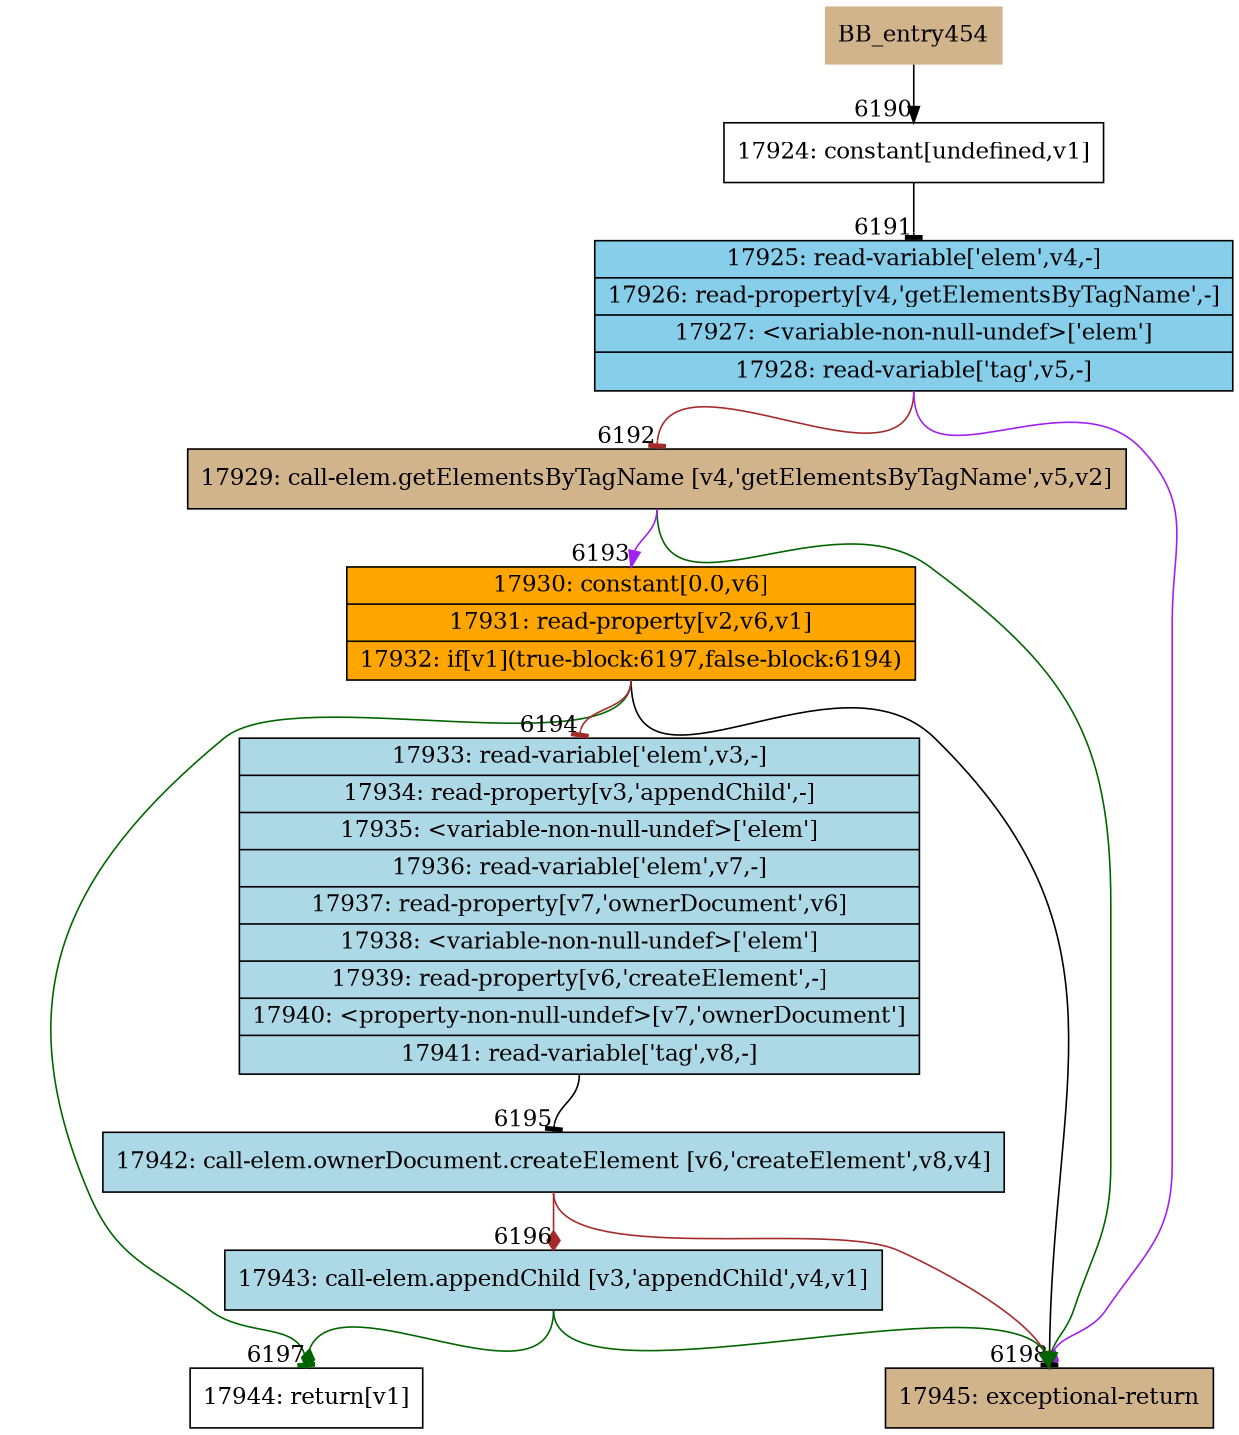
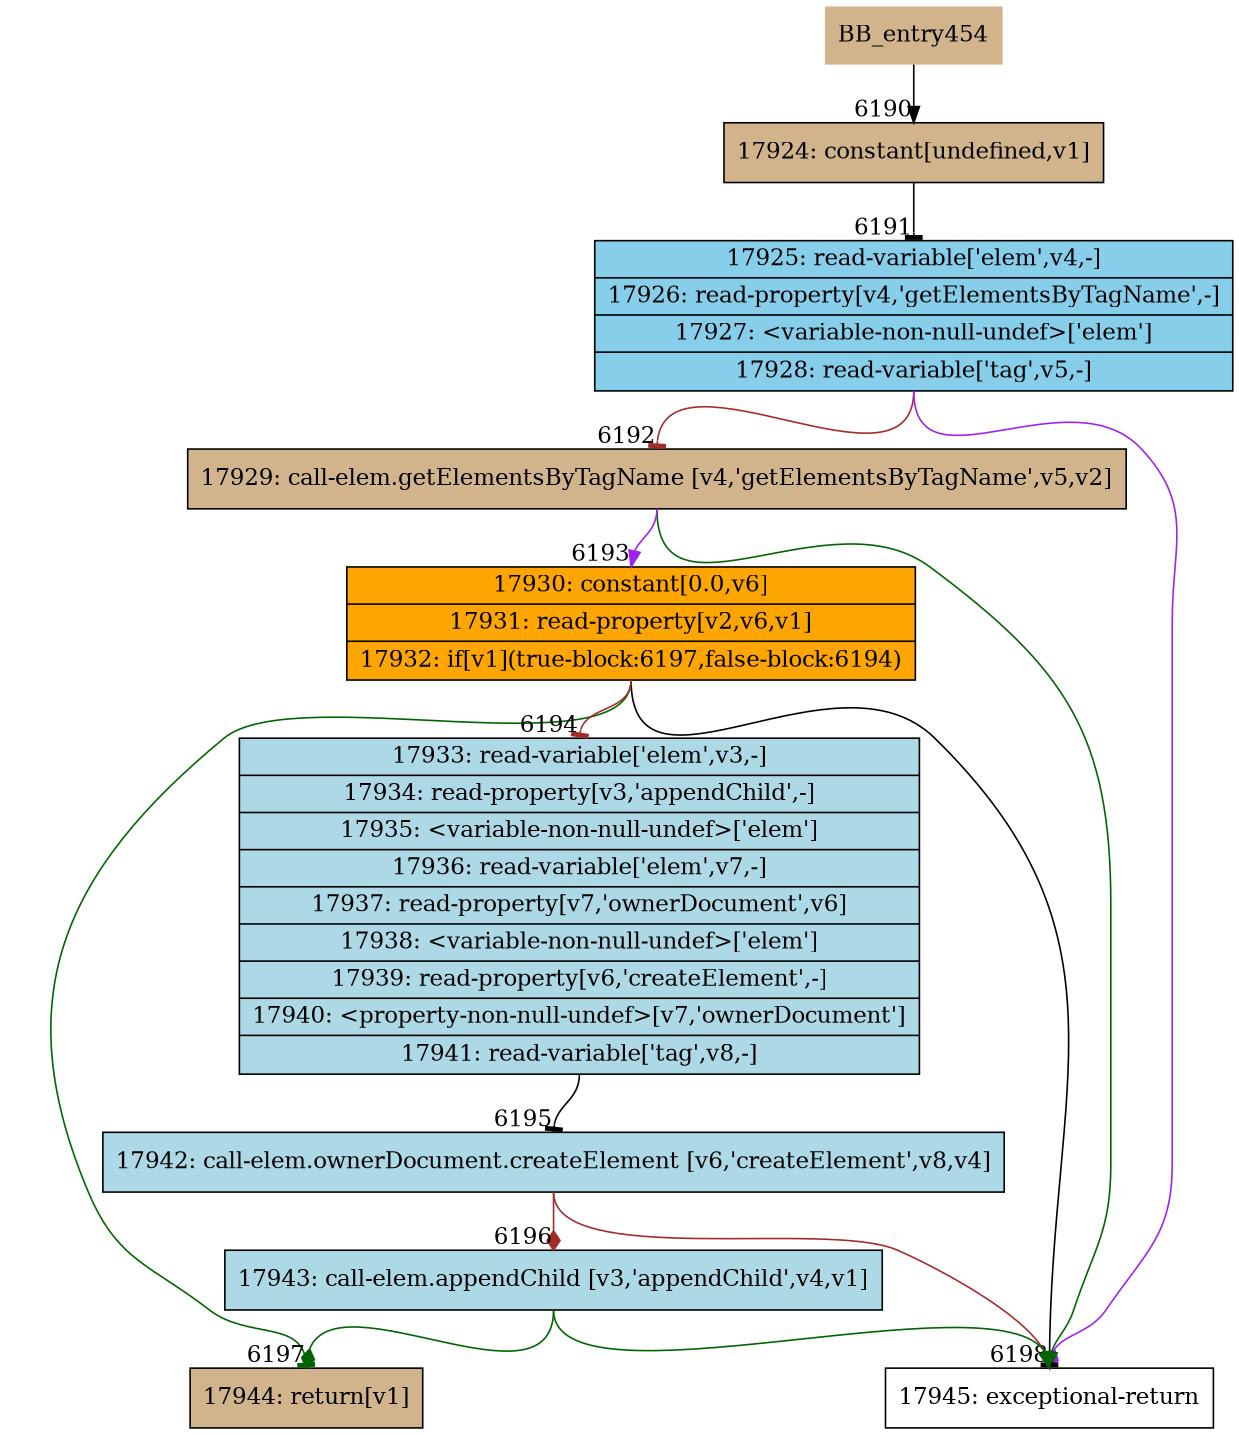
(914, 153) -> (914, 153)
(306, 1398) -> (306, 1398)
(1049, 1398) -> (1049, 1398)
